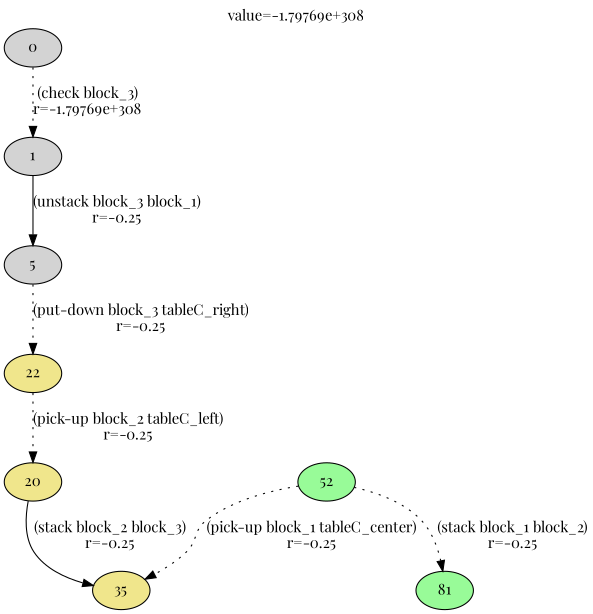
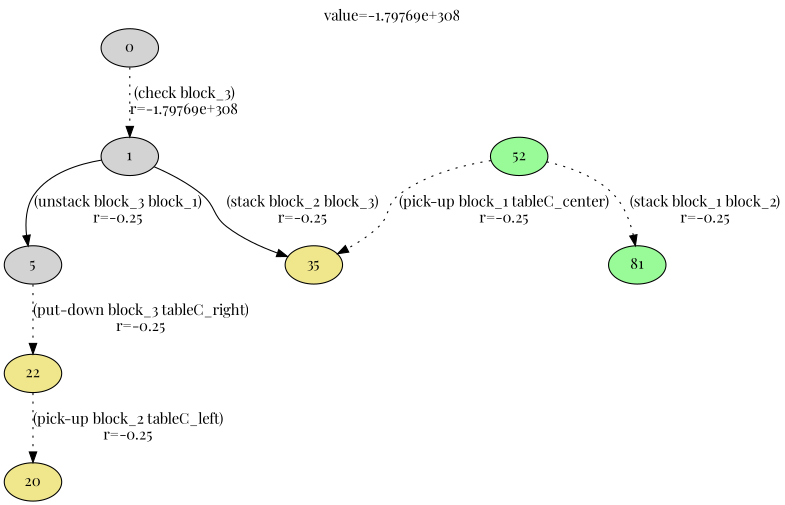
(36, 554) -> (215, 211)
